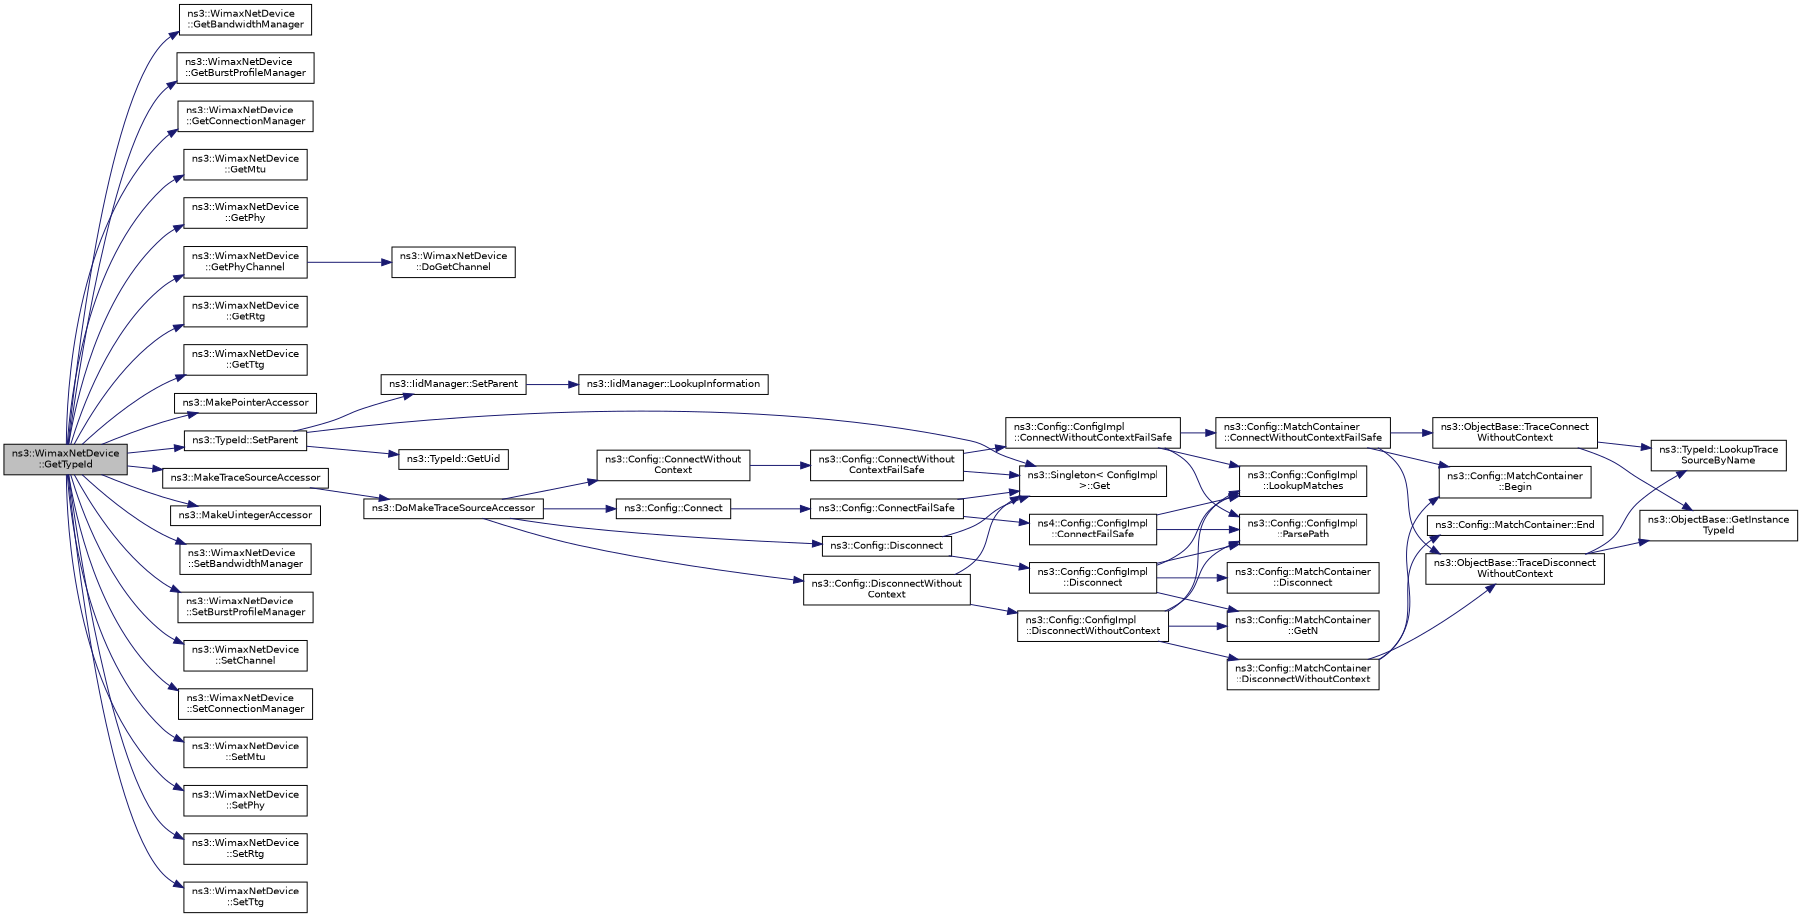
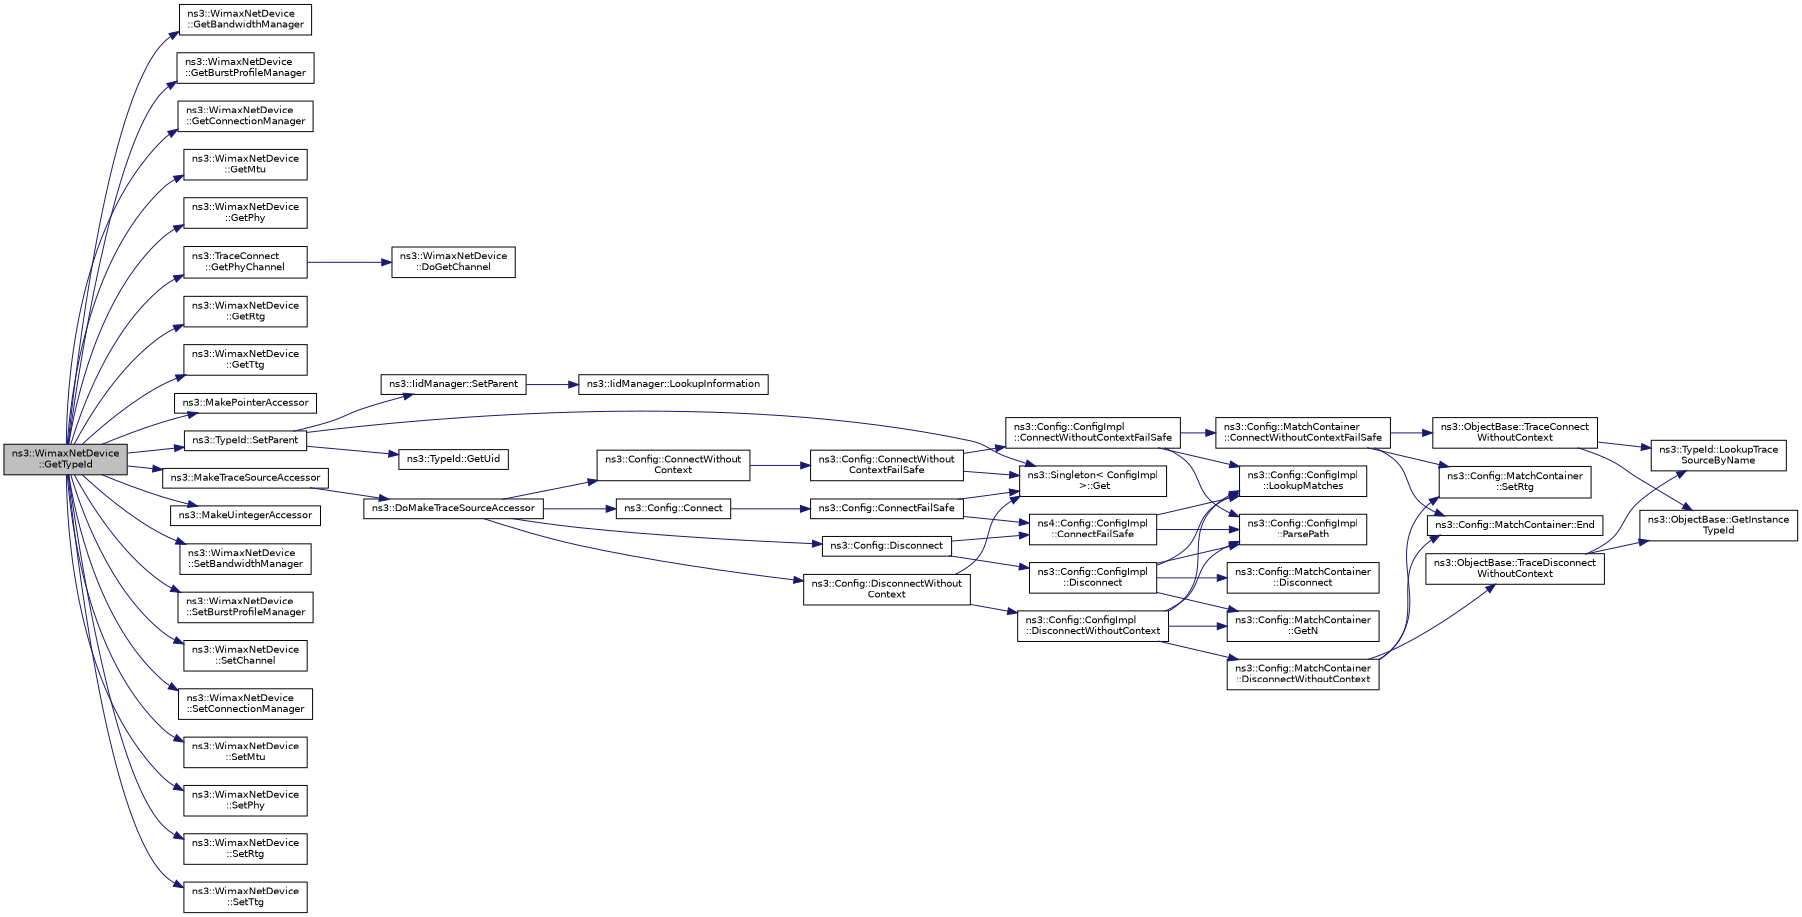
(246, 262) -> (246, 262)
(1515, 482) -> (1515, 482)
(1408, 496) -> (1407, 479)
(977, 524) -> (980, 539)
